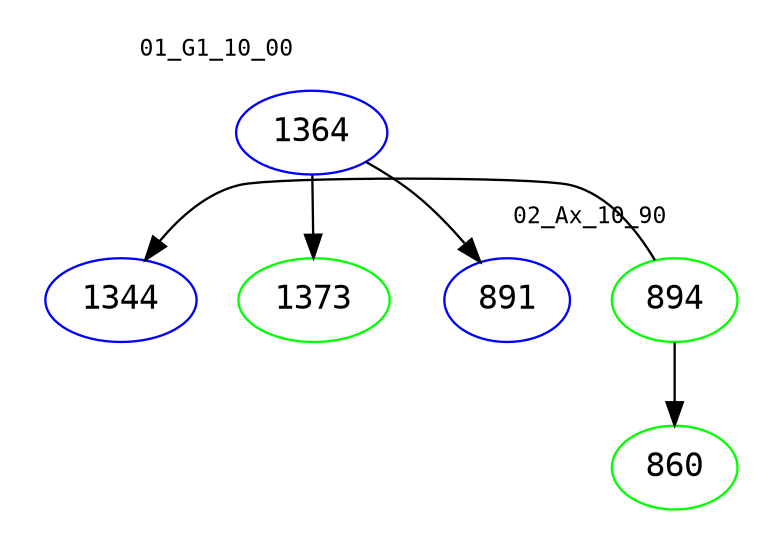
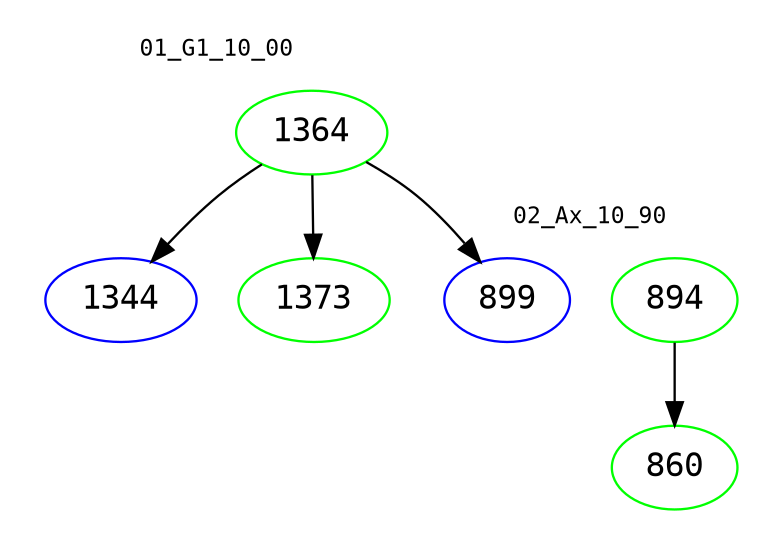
(312, 133) -> (312, 133)
(427, 179) -> (212, 201)
(507, 300) -> (507, 300)
